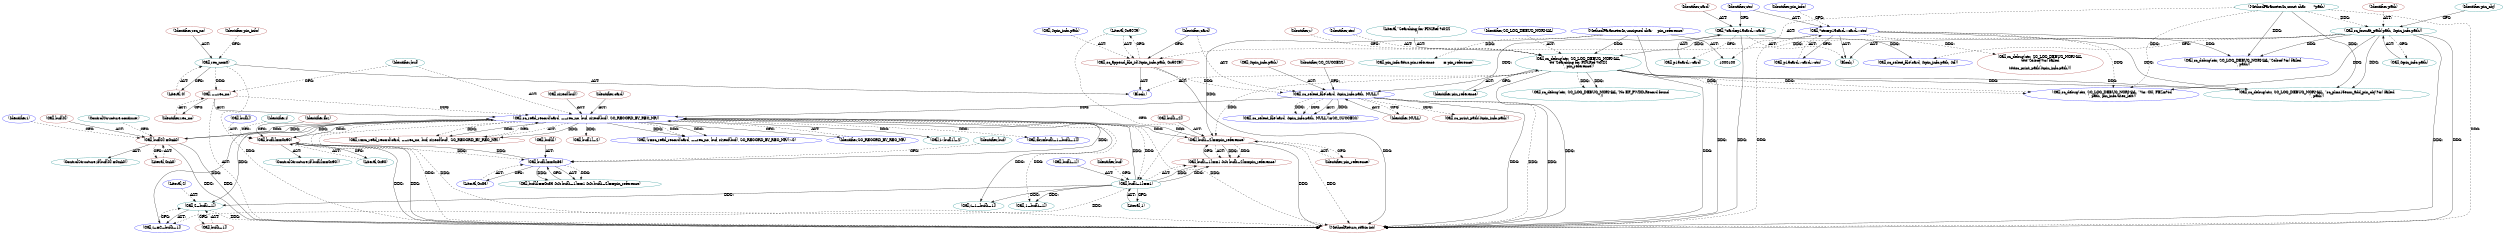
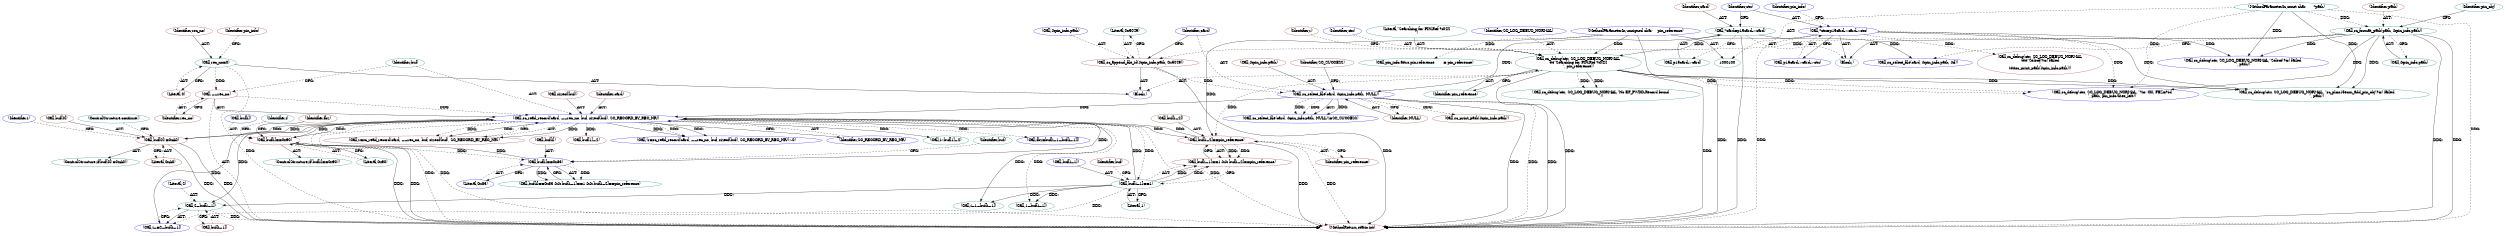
(1124, 117) -> (1199, 181)
